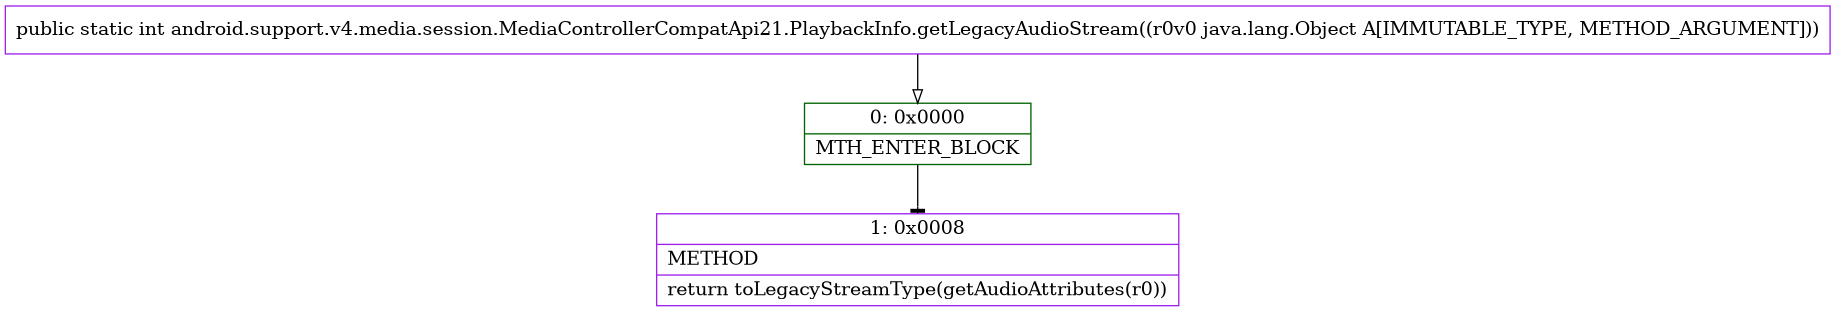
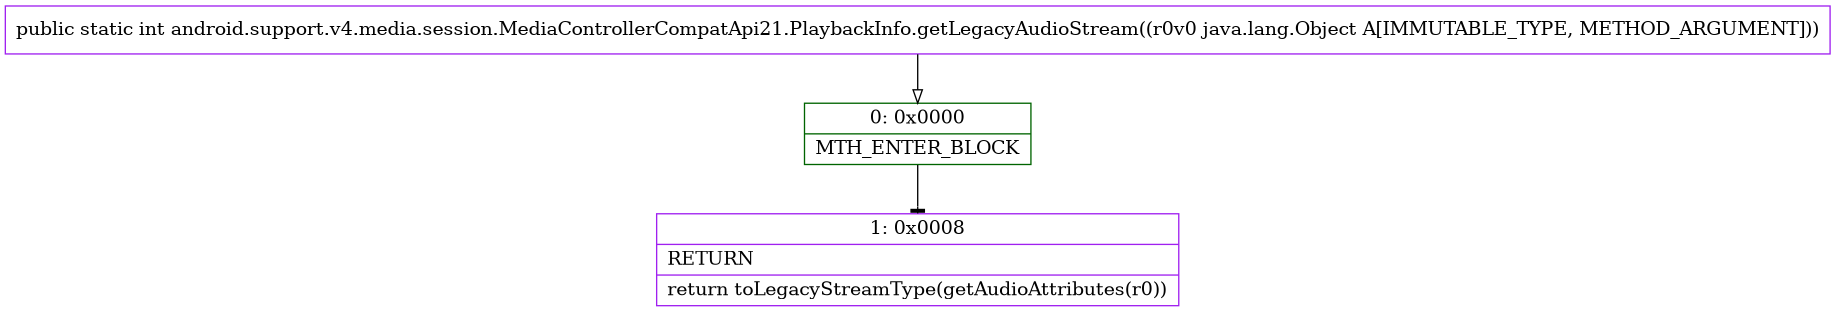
(713, 259) -> (711, 259)
